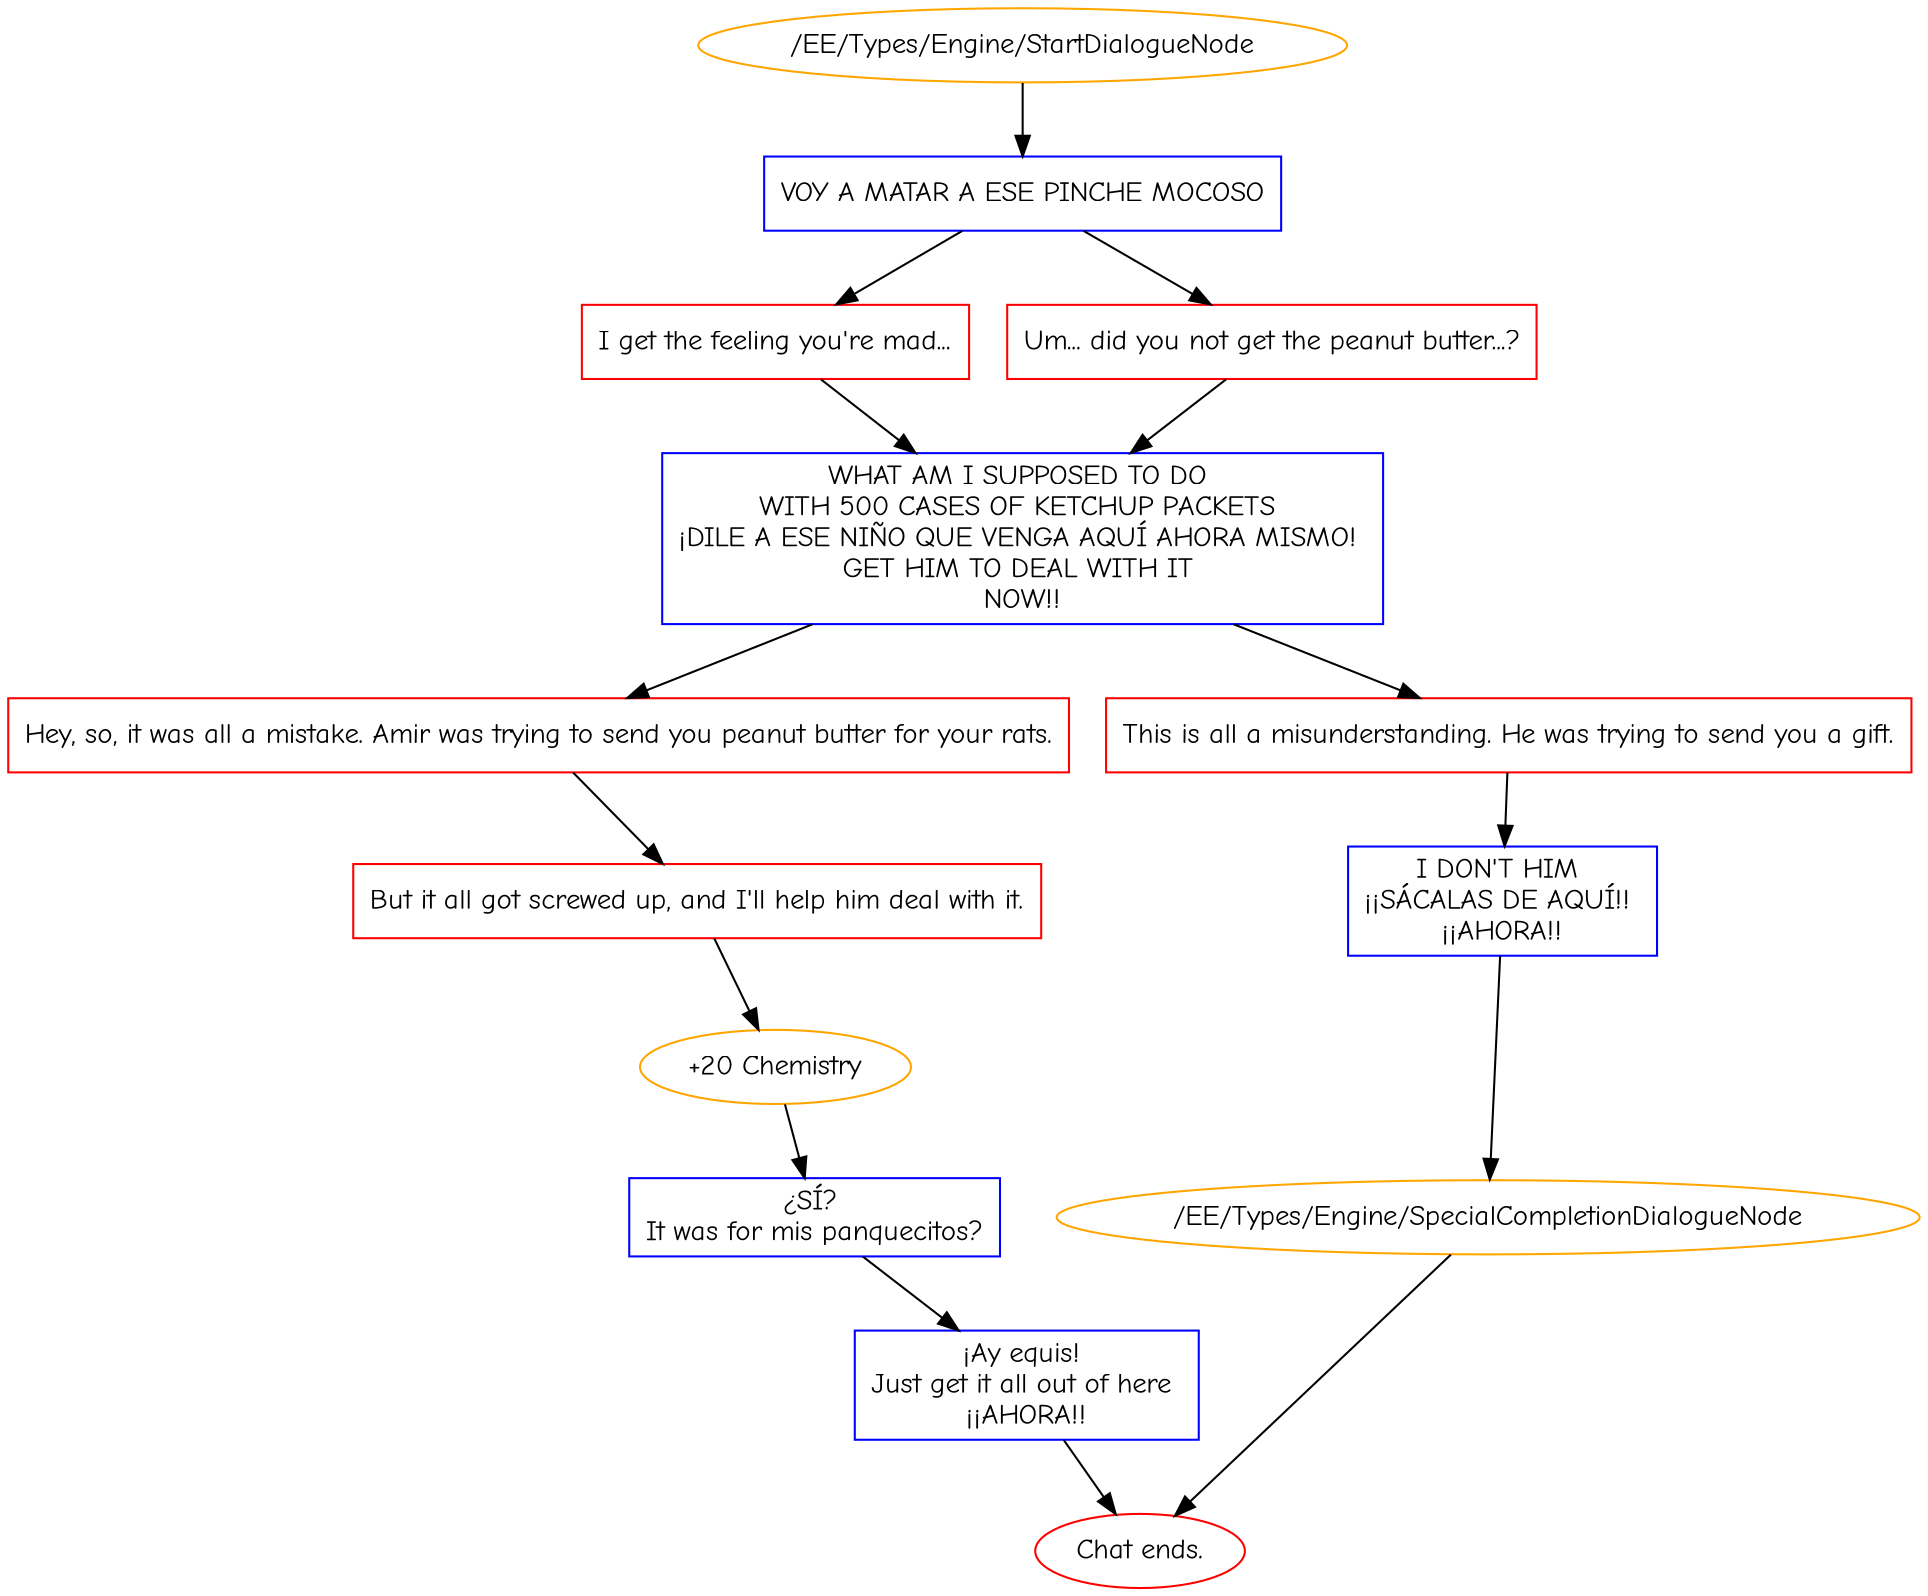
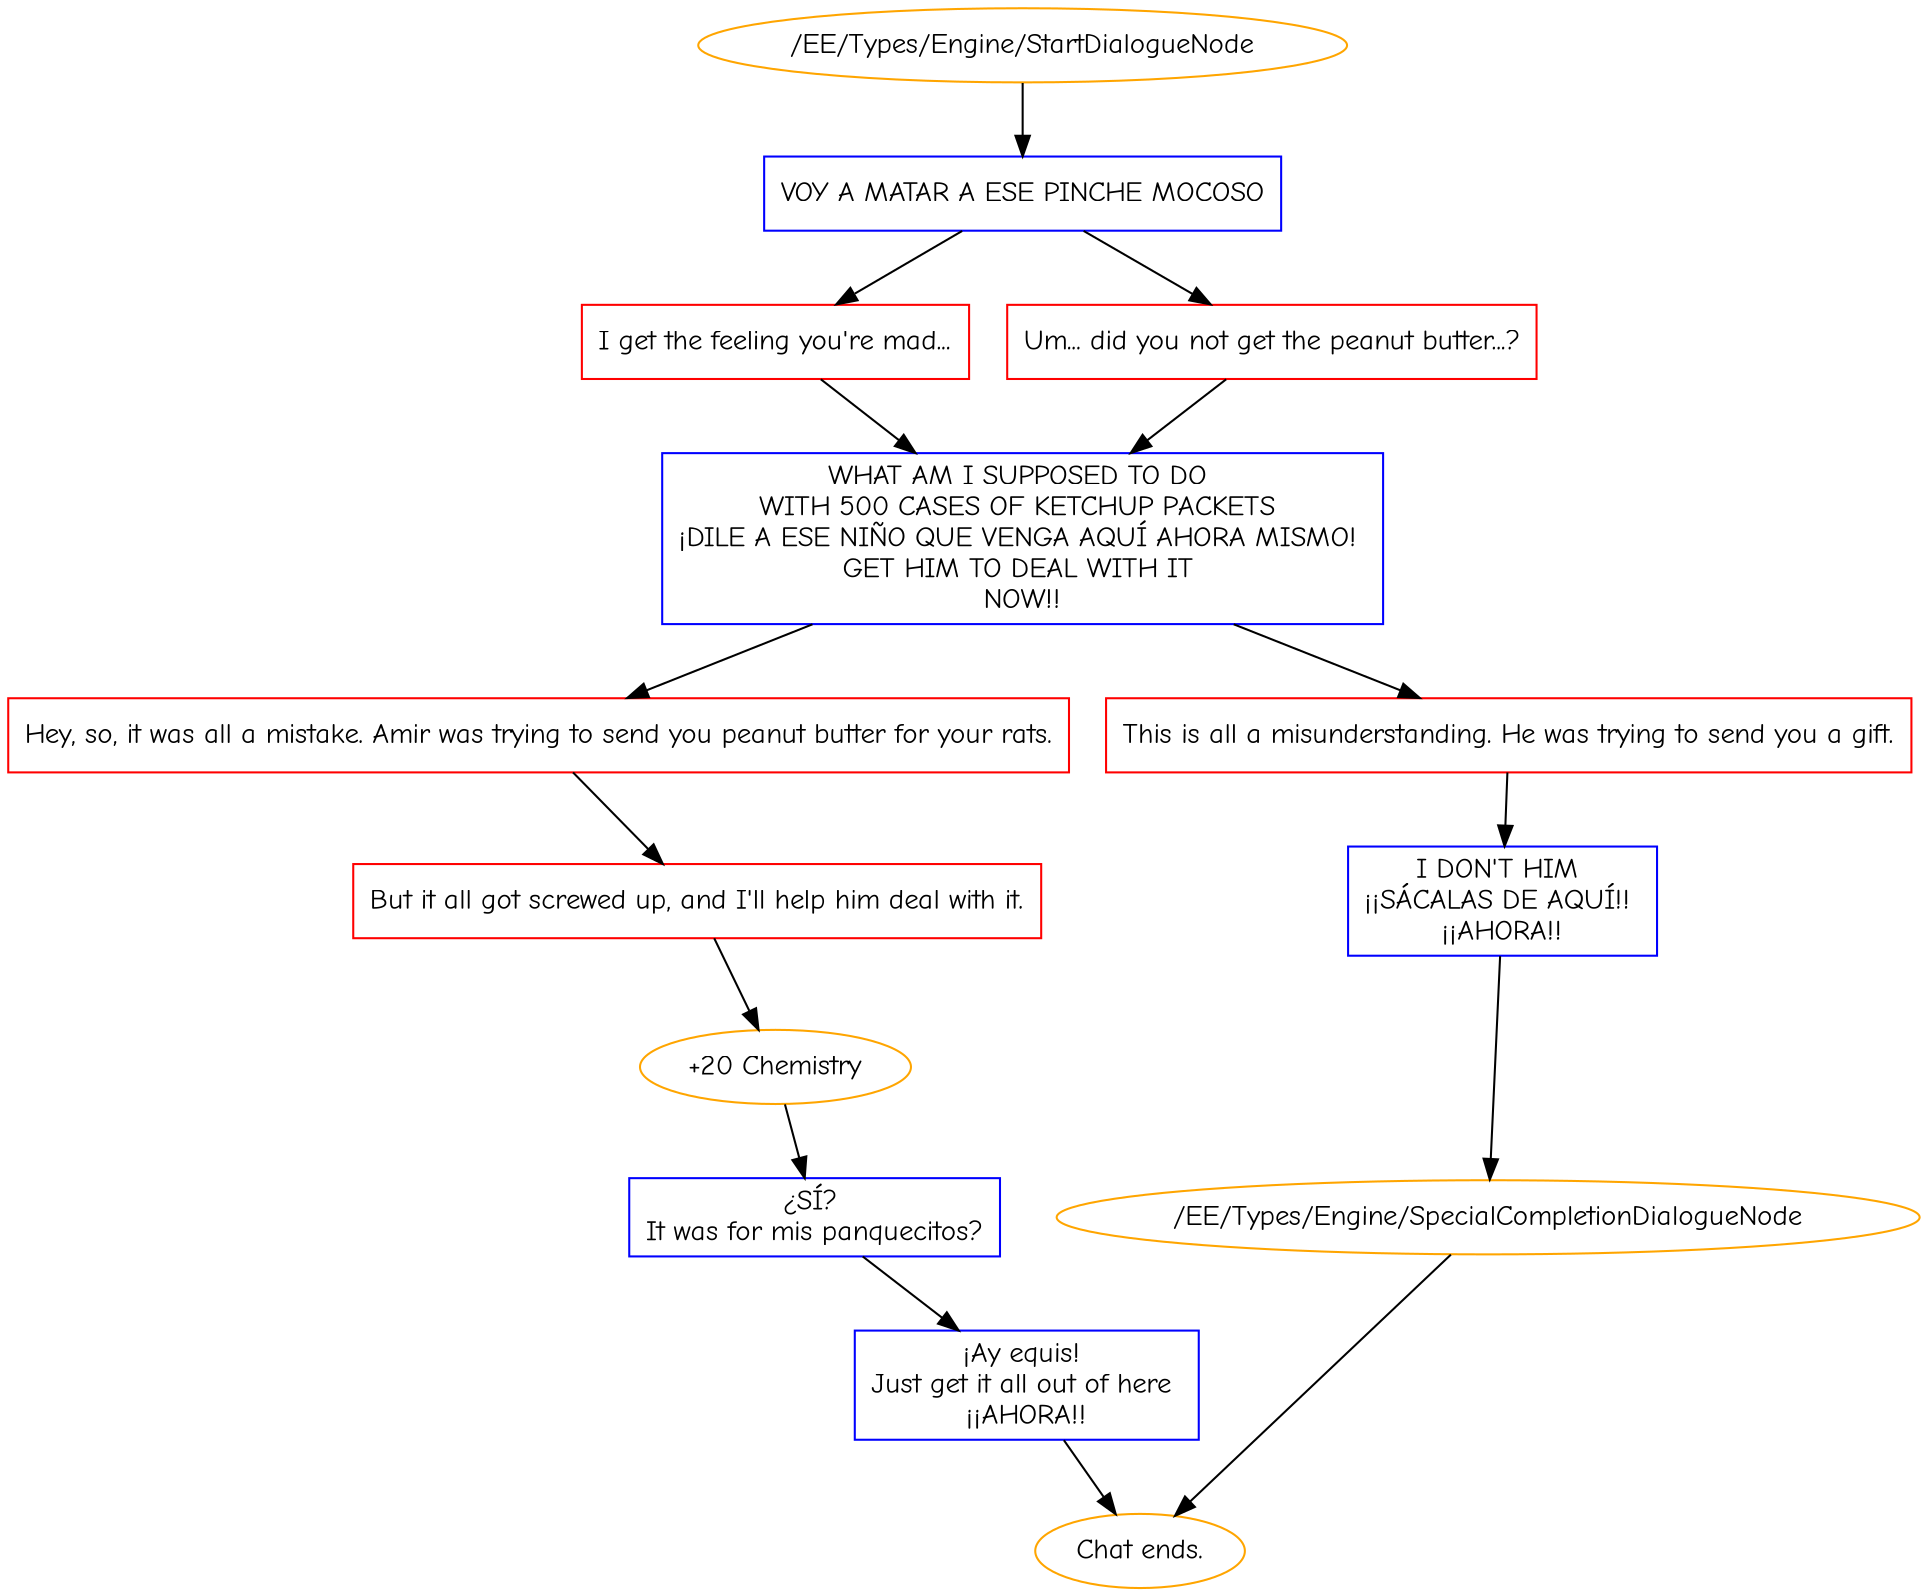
(1140, 1551) -> (1140, 1551)
